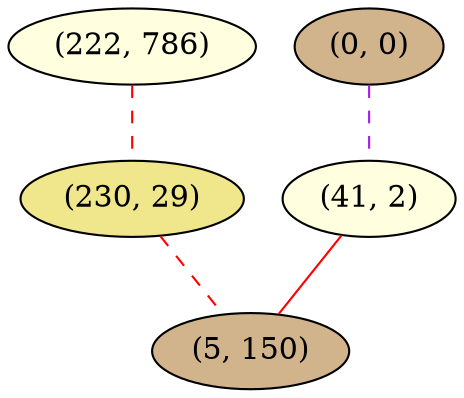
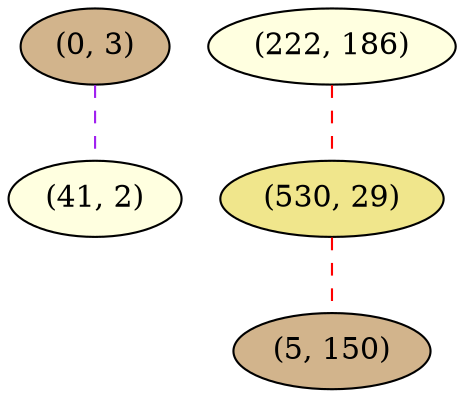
(132, 47) -> (332, 47)
(369, 47) -> (95, 47)
(132, 199) -> (332, 199)
(310, 275) -> none
